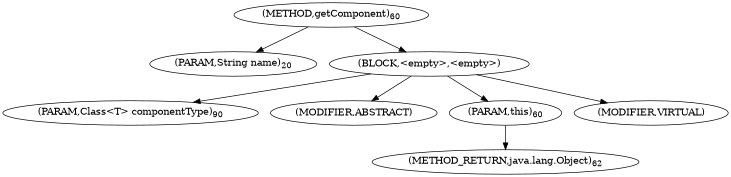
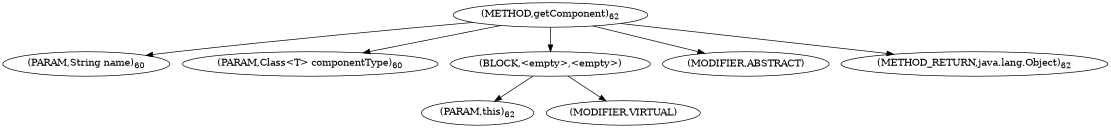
(395, 14) -> (614, 14)
(287, 63) -> (140, 63)
(394, 87) -> (645, 39)
(286, 88) -> (435, 38)
(218, 112) -> (398, 63)
(538, 112) -> (510, 112)
(506, 134) -> (754, 38)
